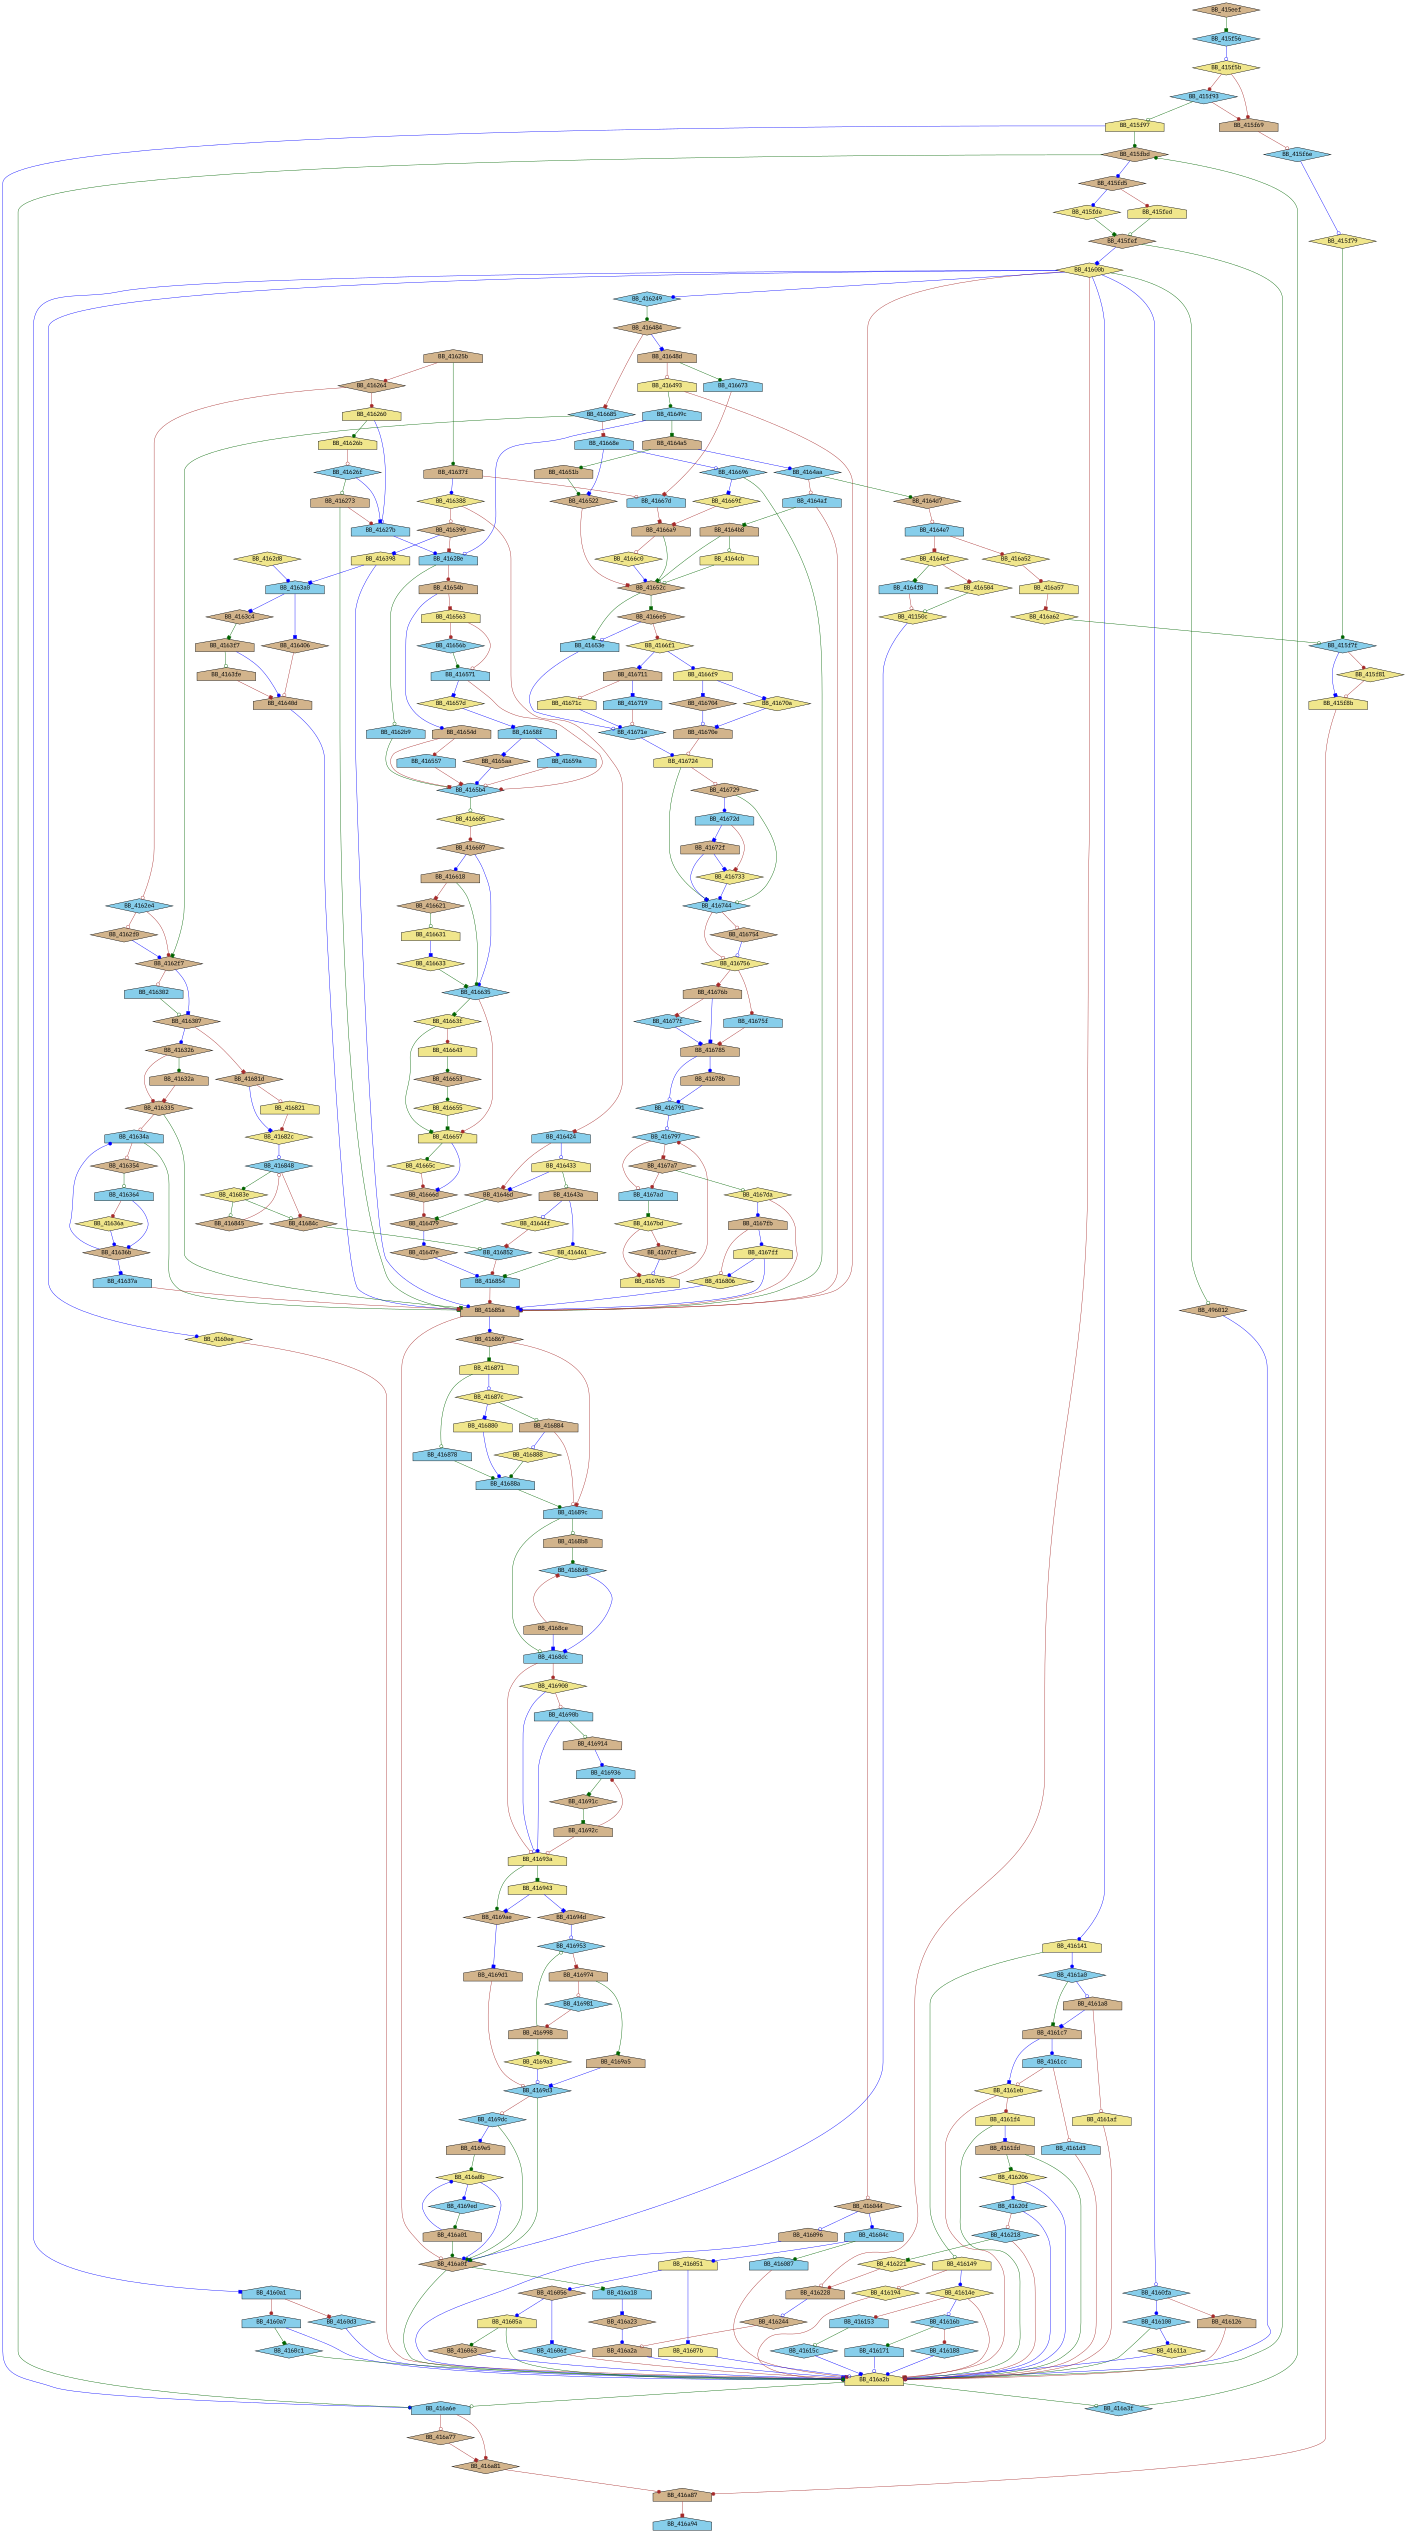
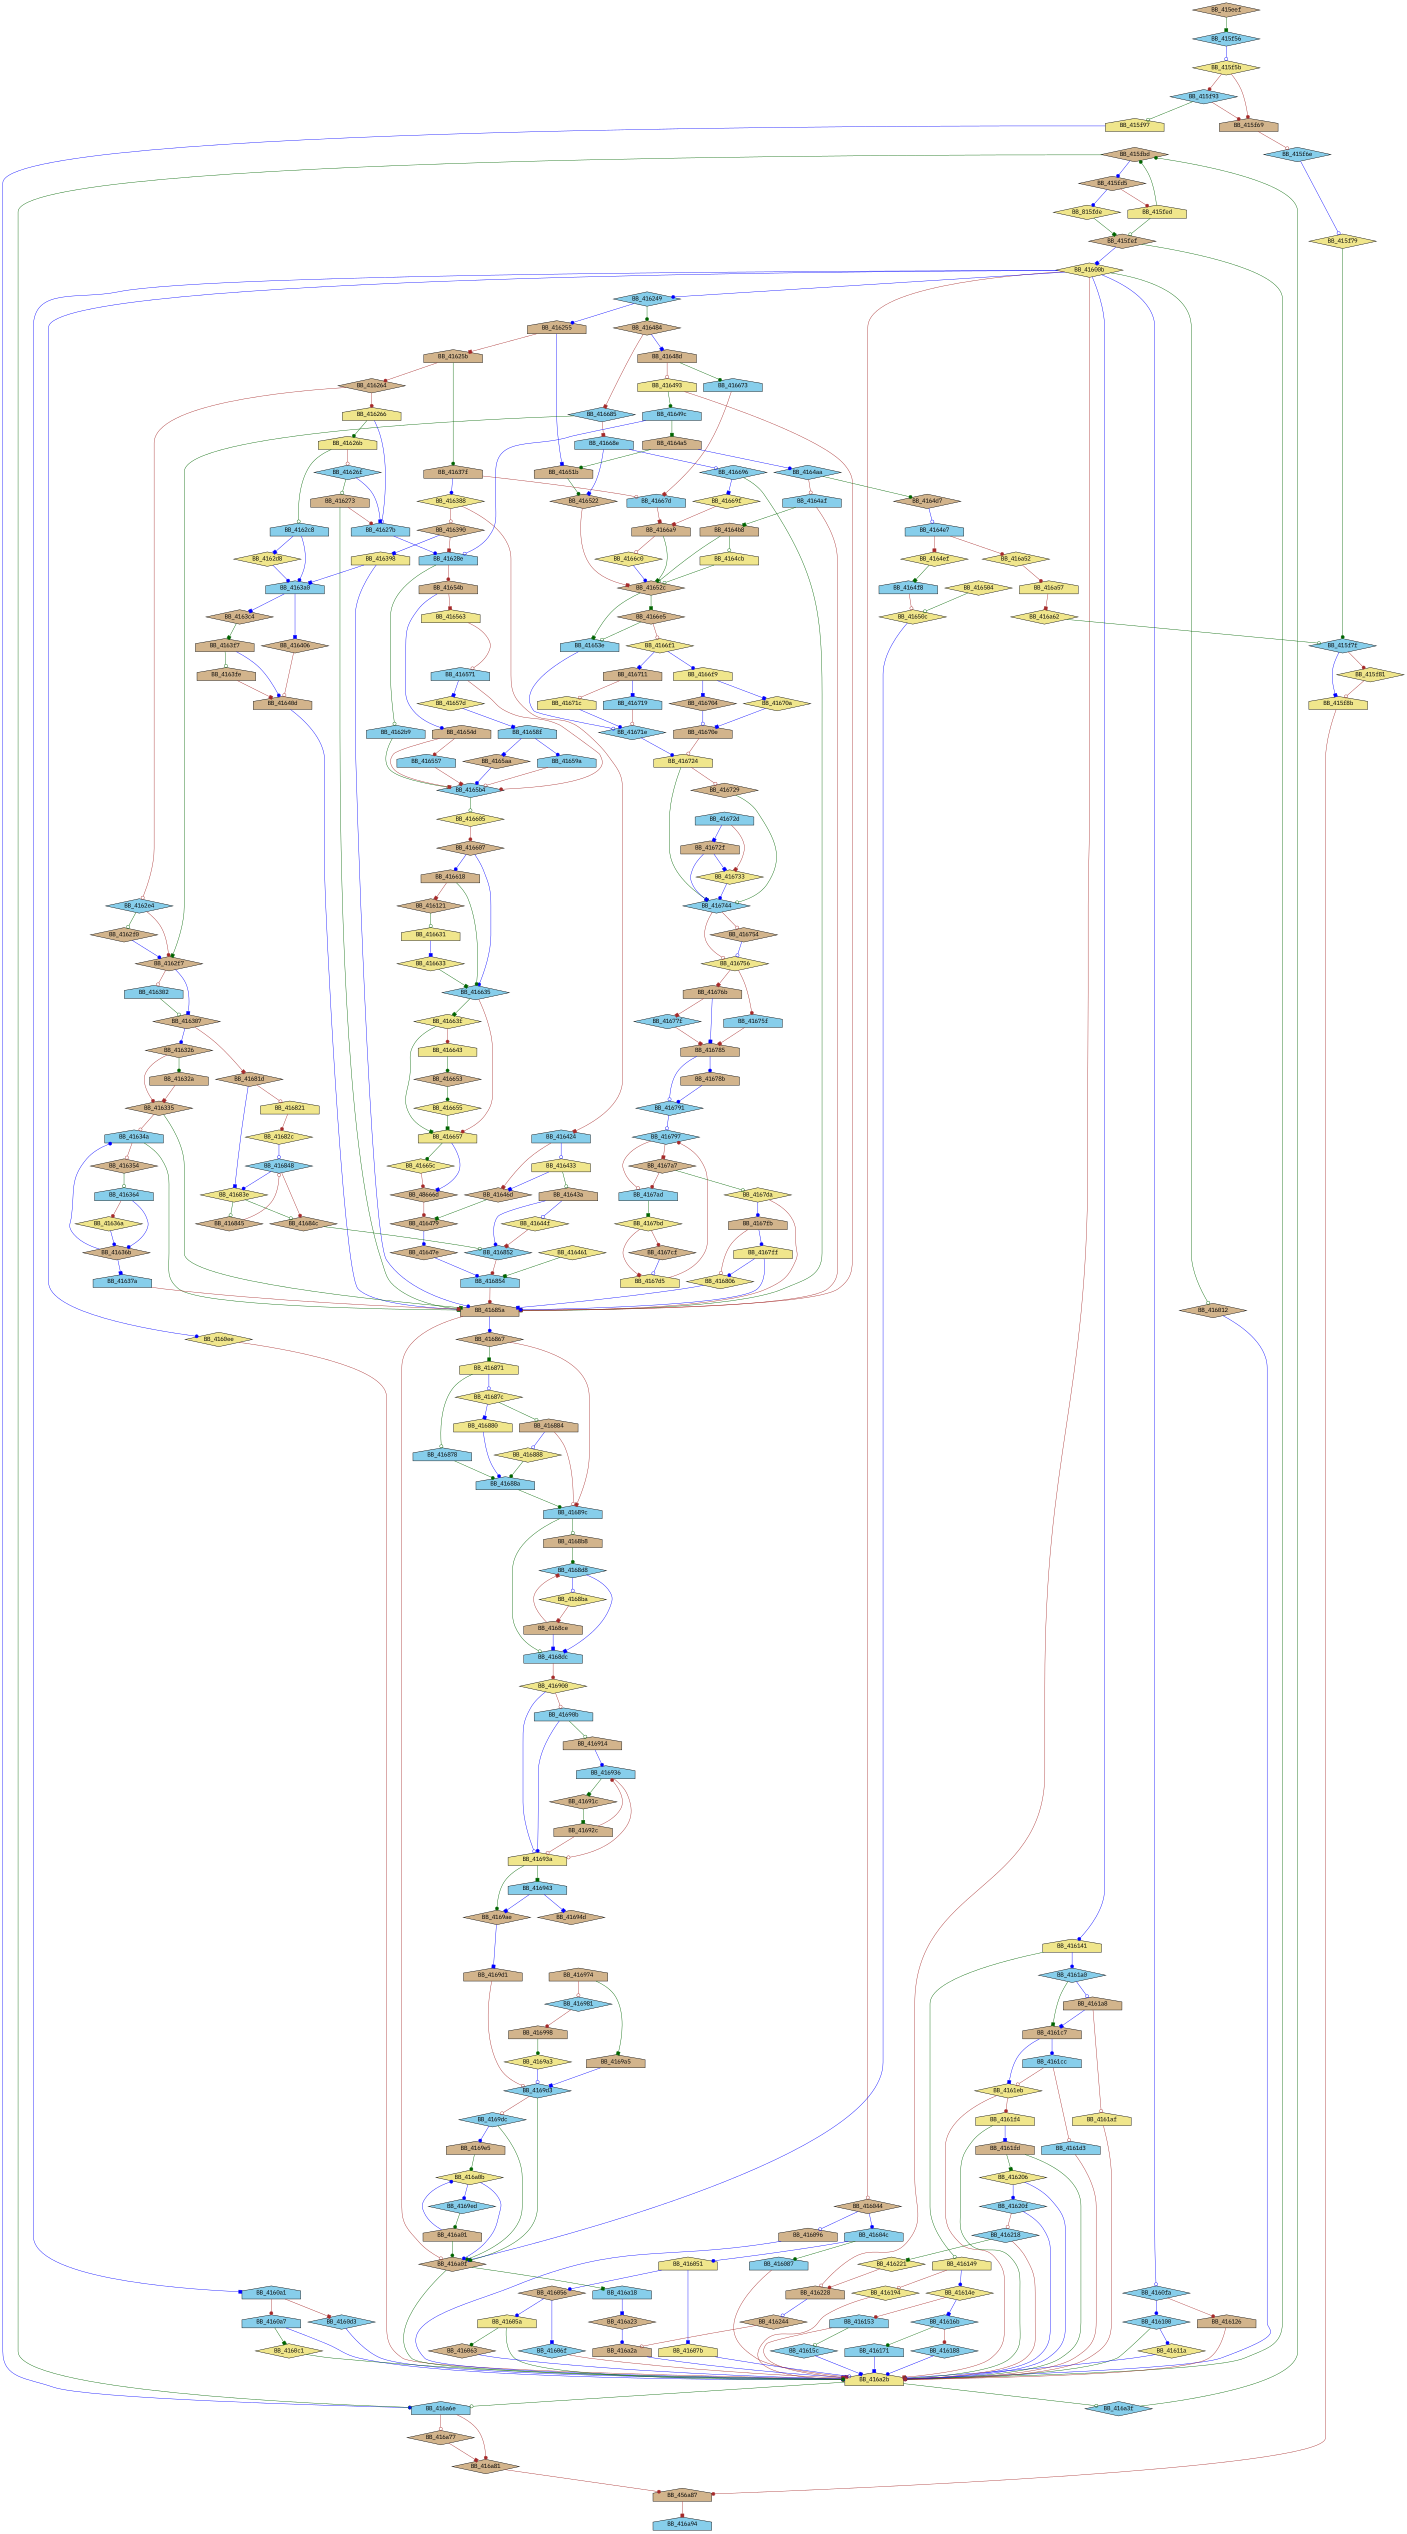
(1135, 138) -> (1152, 183)
(1087, 212) -> (1087, 212)
none -> (557, 328)
(372, 415) -> (372, 415)
(930, 514) -> (930, 514)
none -> (299, 530)
(955, 572) -> none
(913, 617) -> (913, 617)
(655, 630) -> (655, 630)
(622, 631) -> (622, 631)
(451, 646) -> none
(725, 803) -> none
(431, 906) -> (431, 906)
(132, 919) -> (132, 919)
(687, 1035) -> (687, 1035)
(254, 1110) -> (241, 1135)
(258, 1180) -> (258, 1180)
(424, 1195) -> (424, 1195)
(573, 1221) -> (508, 1211)
(1213, 1311) -> (1213, 1311)
none -> (573, 1600)
(508, 1753) -> (623, 1831)
(537, 1889) -> (537, 1889)
(571, 1946) -> none
(953, 2306) -> (953, 2306)
(289, 2351) -> (289, 2351)
(978, 2361) -> (765, 2356)
(874, 2363) -> (874, 2363)
(682, 2495) -> (682, 2495)
